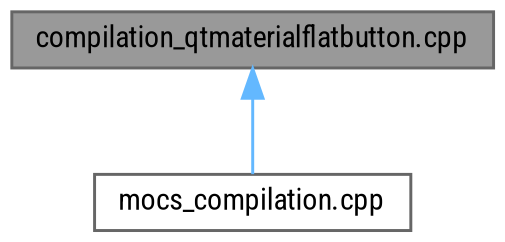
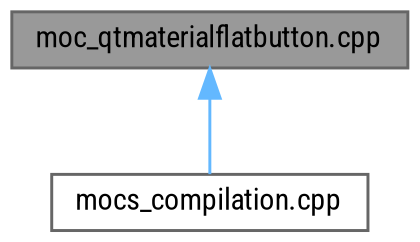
(253, 40) -> (210, 40)
